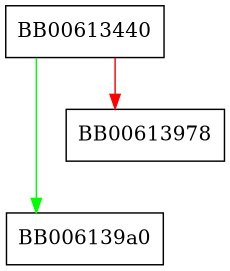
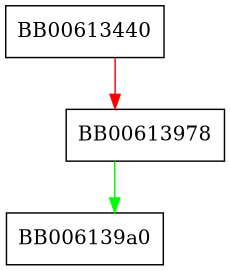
(36, 128) -> (115, 180)
